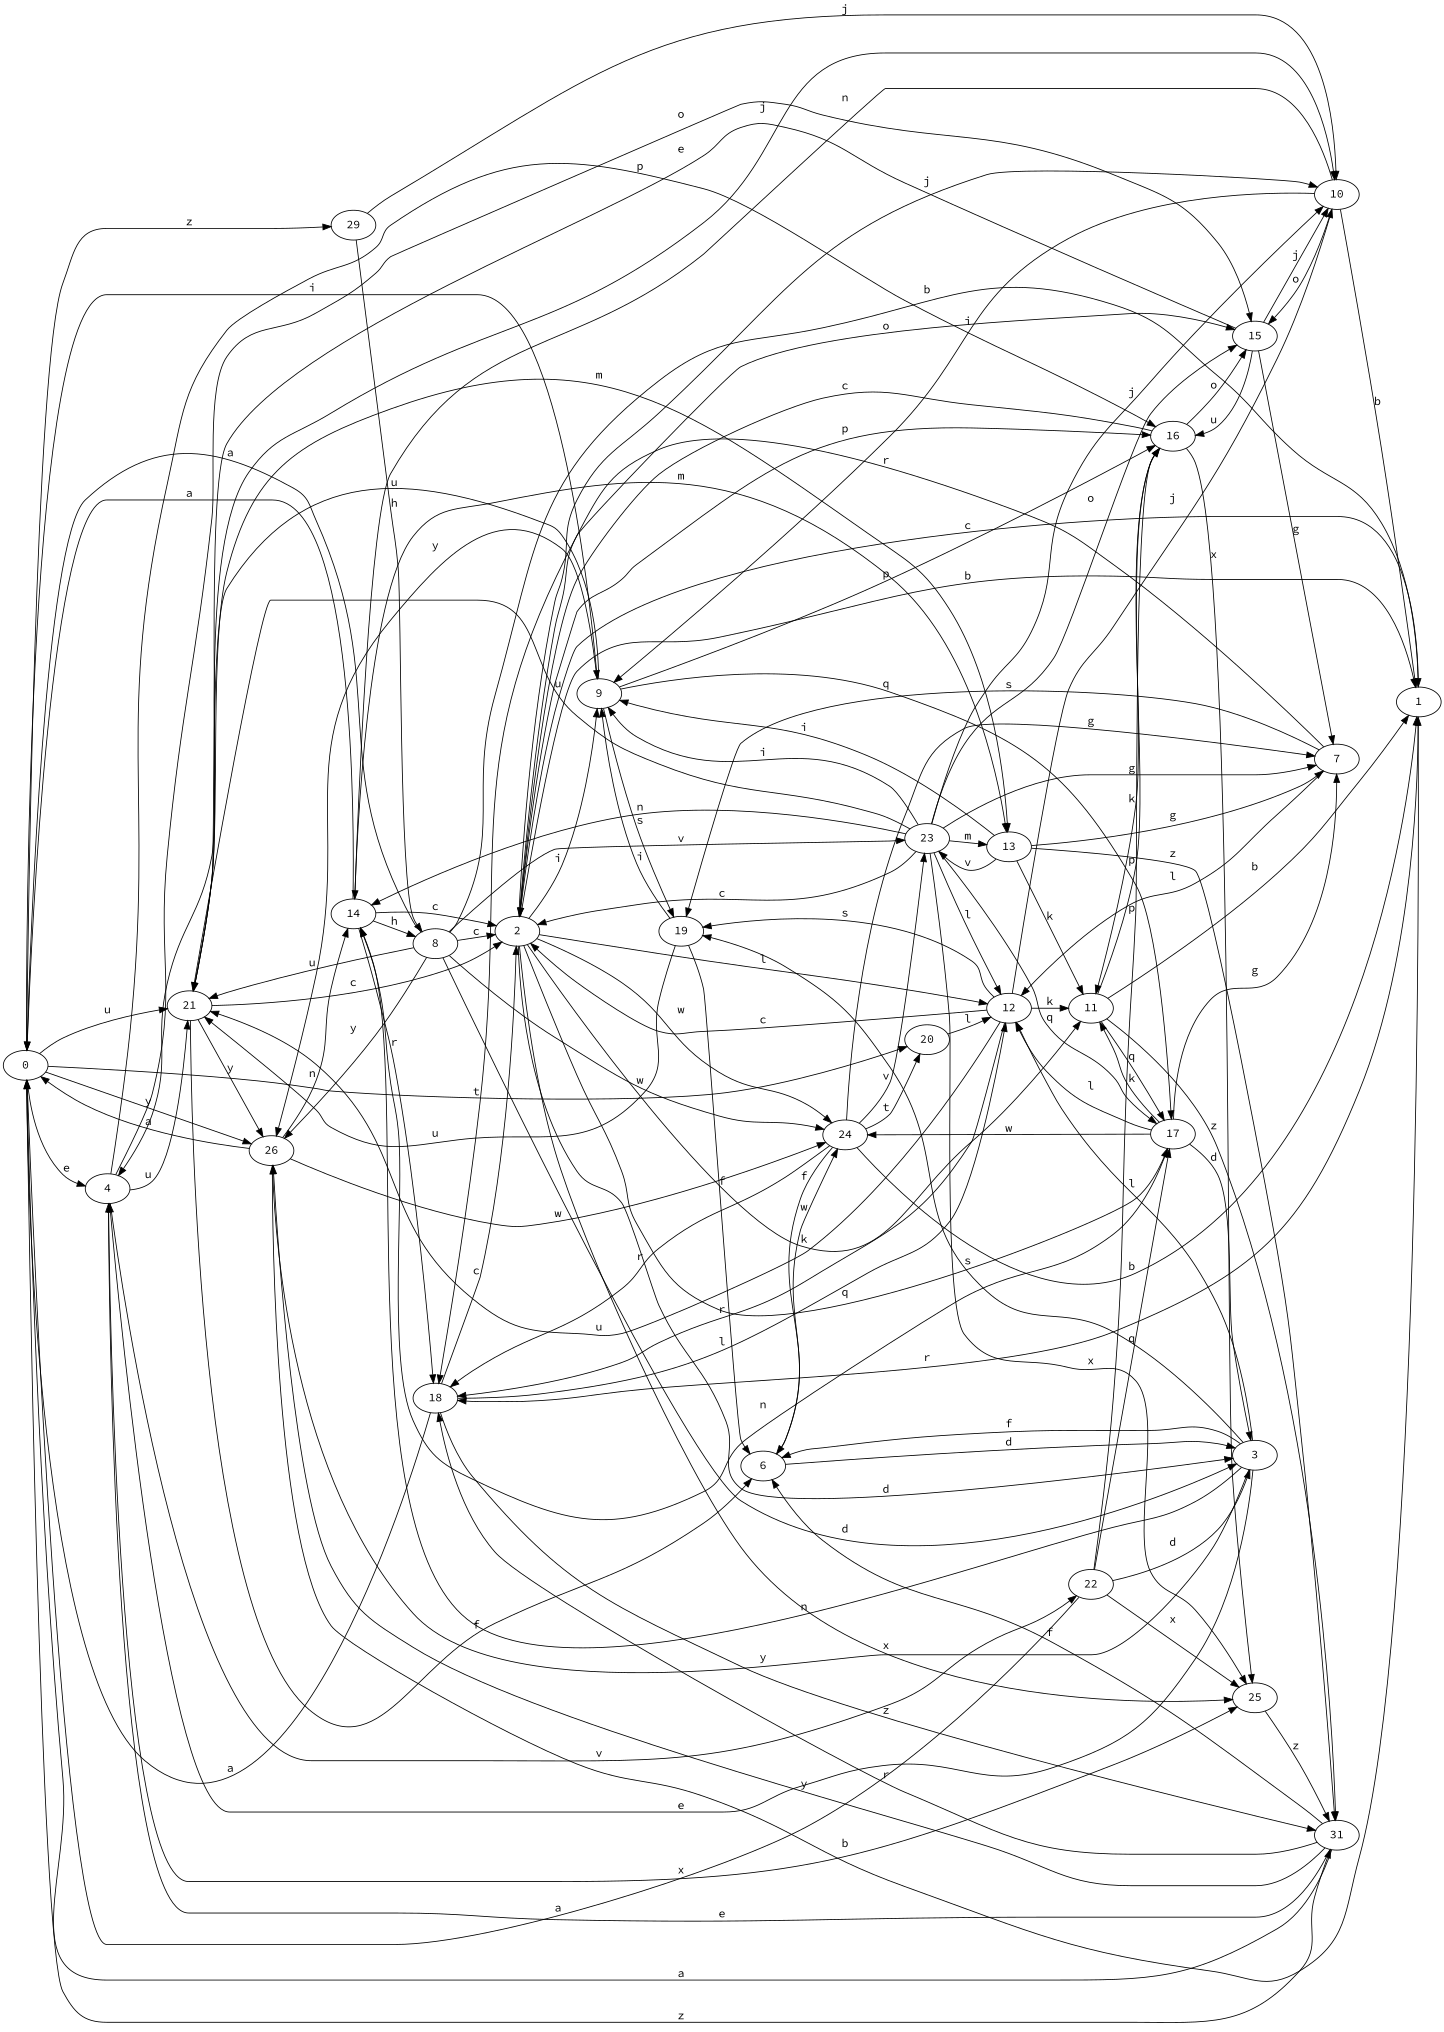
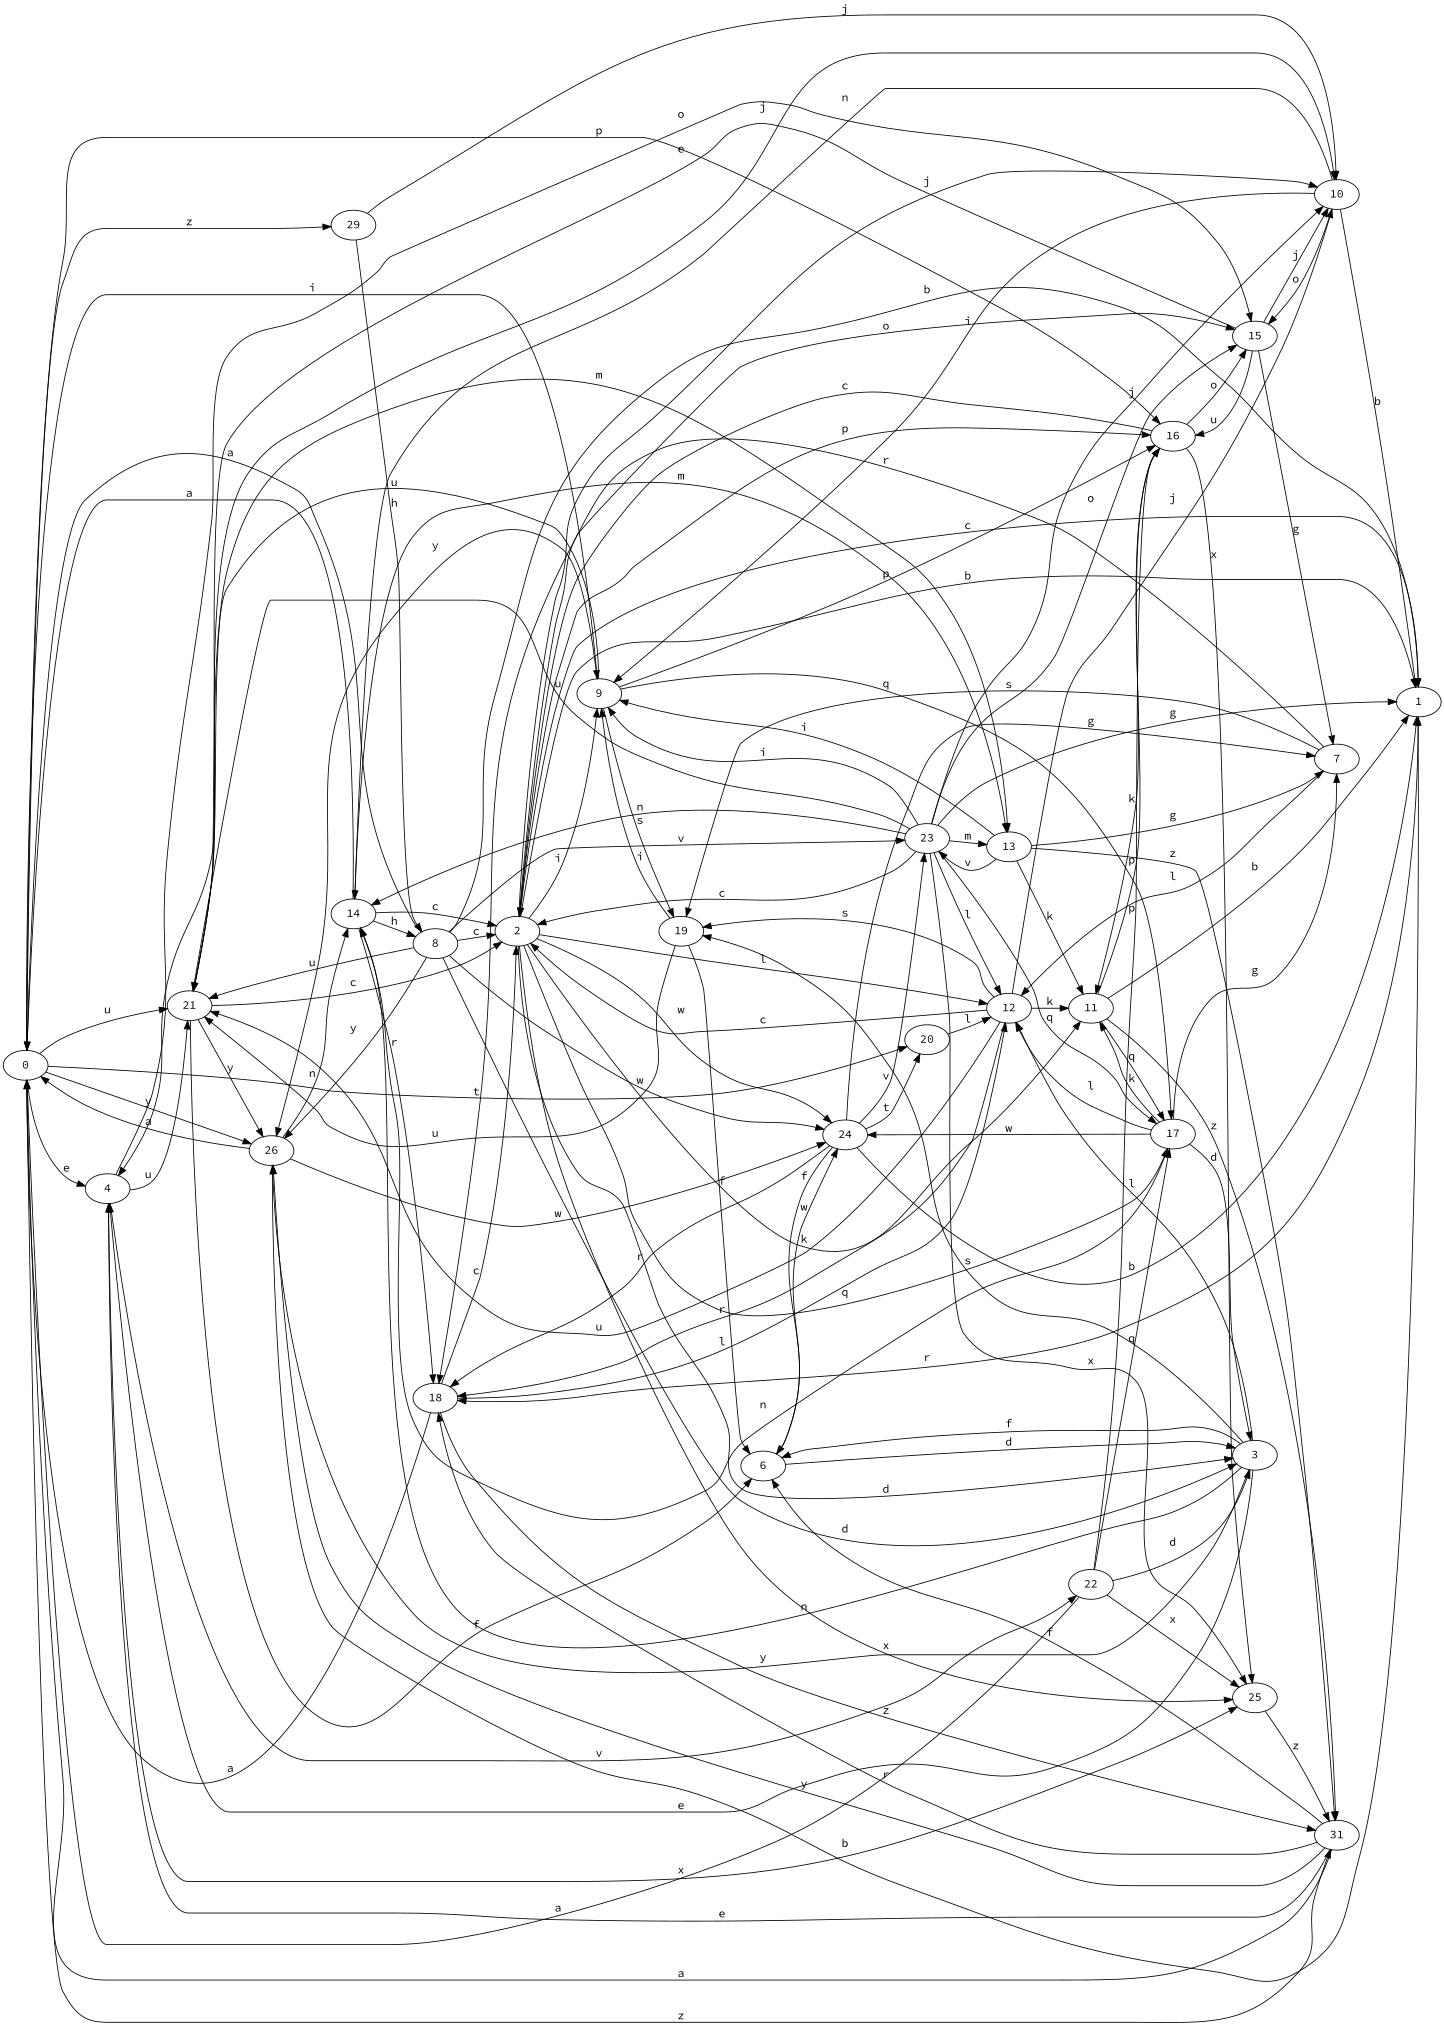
(298, 285) -> (199, 137)
(1120, 775) -> (1151, 727)
